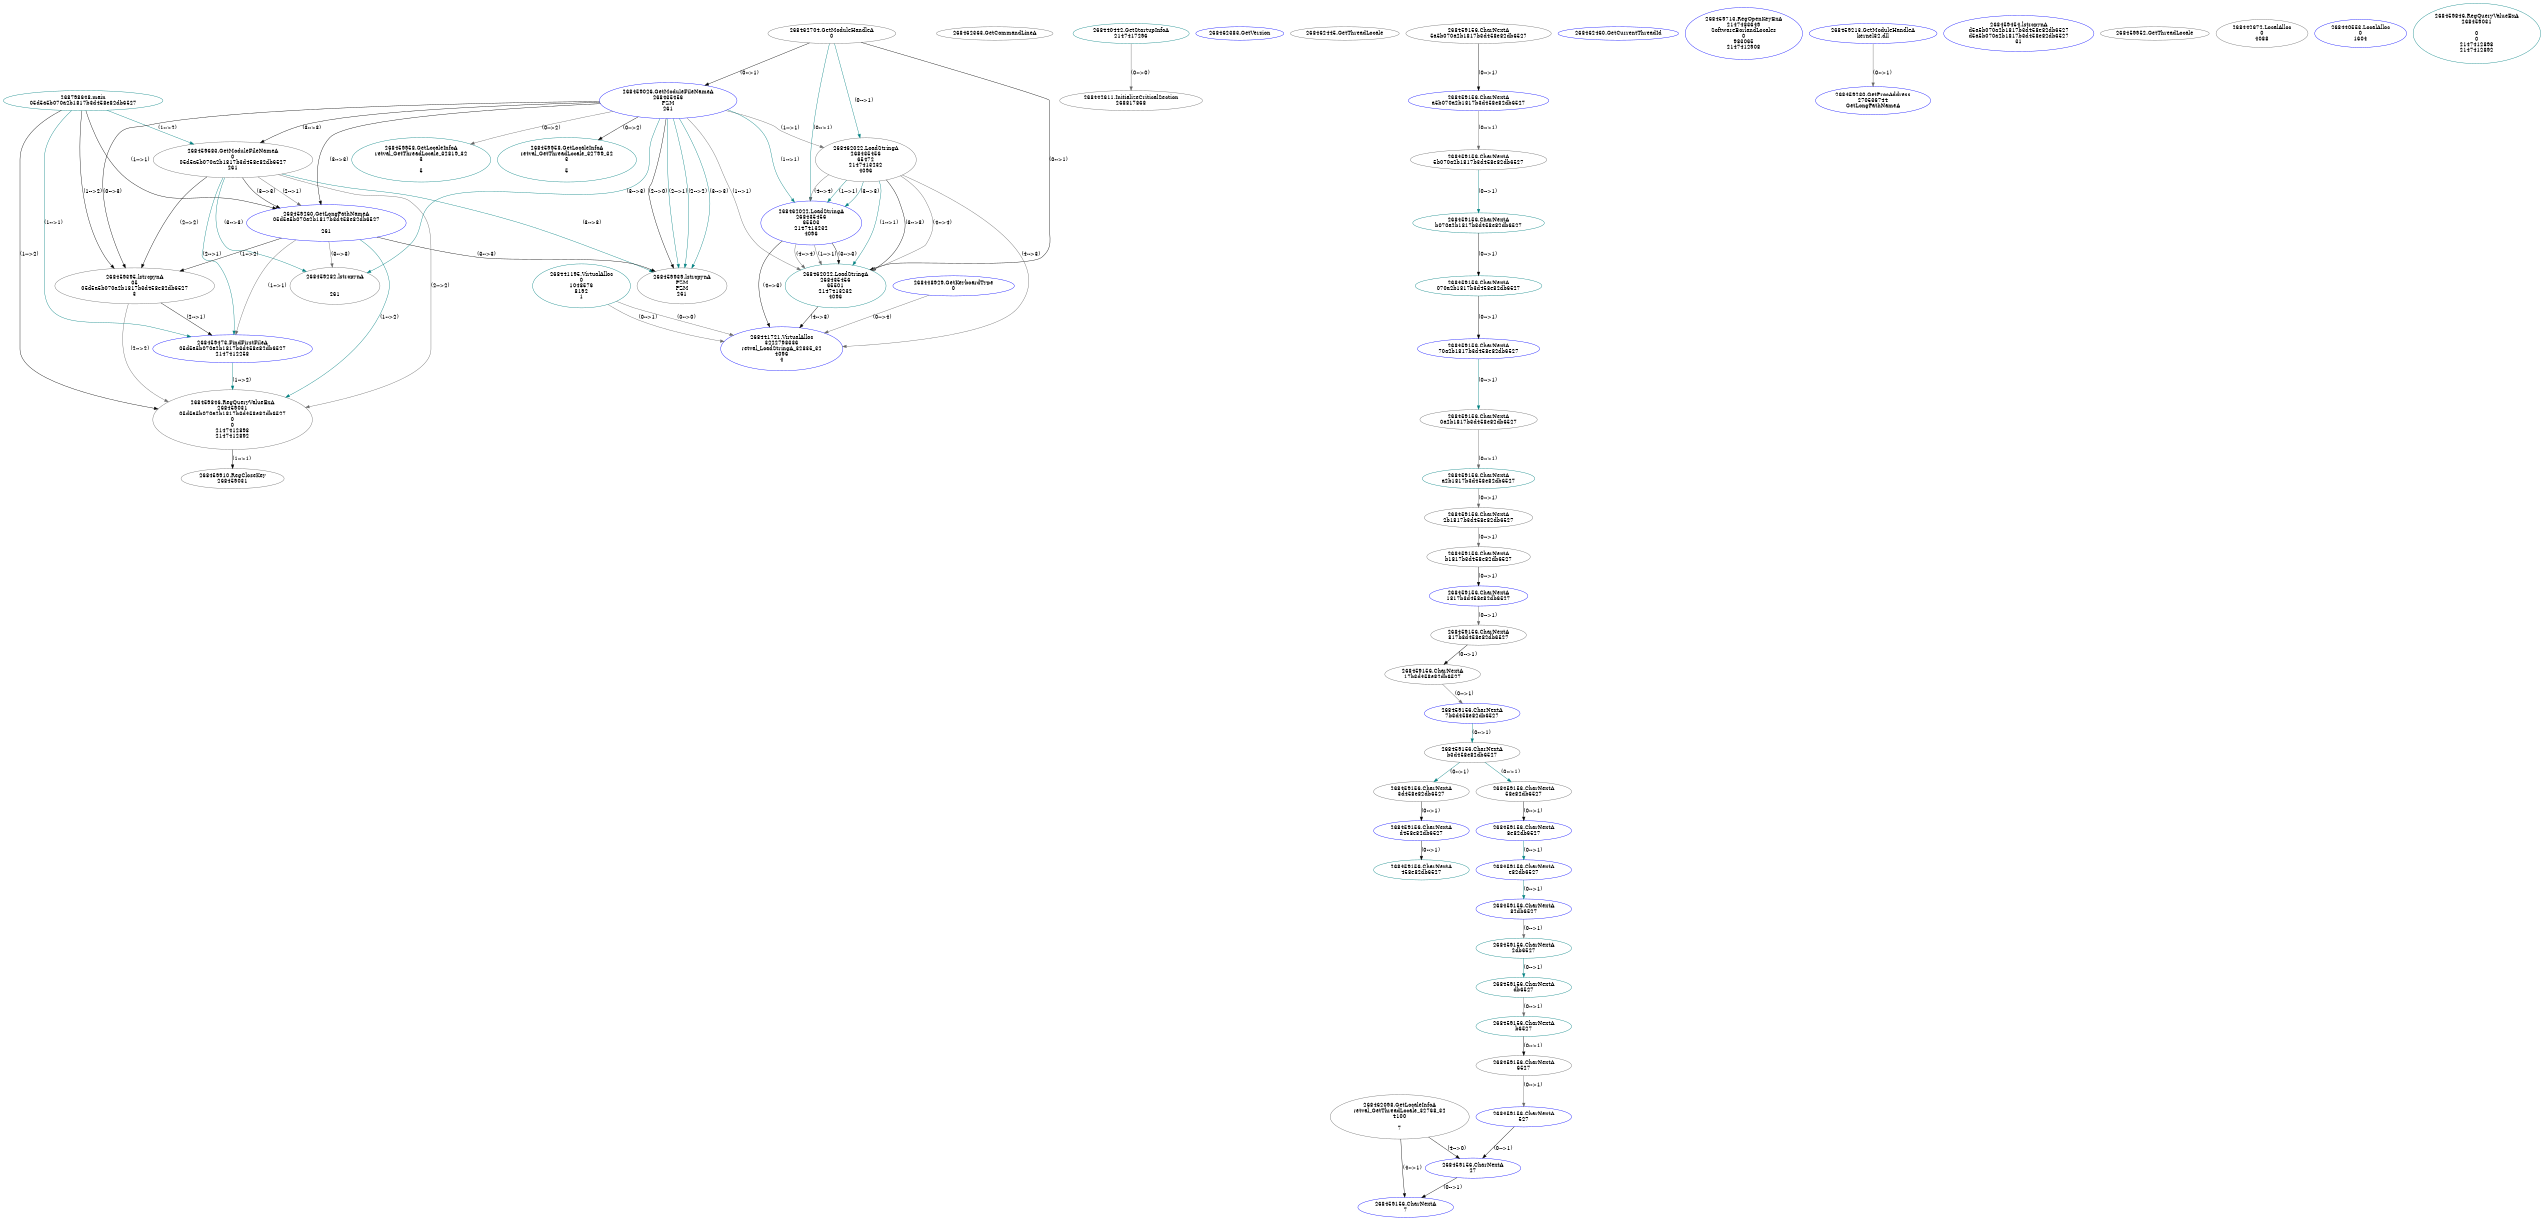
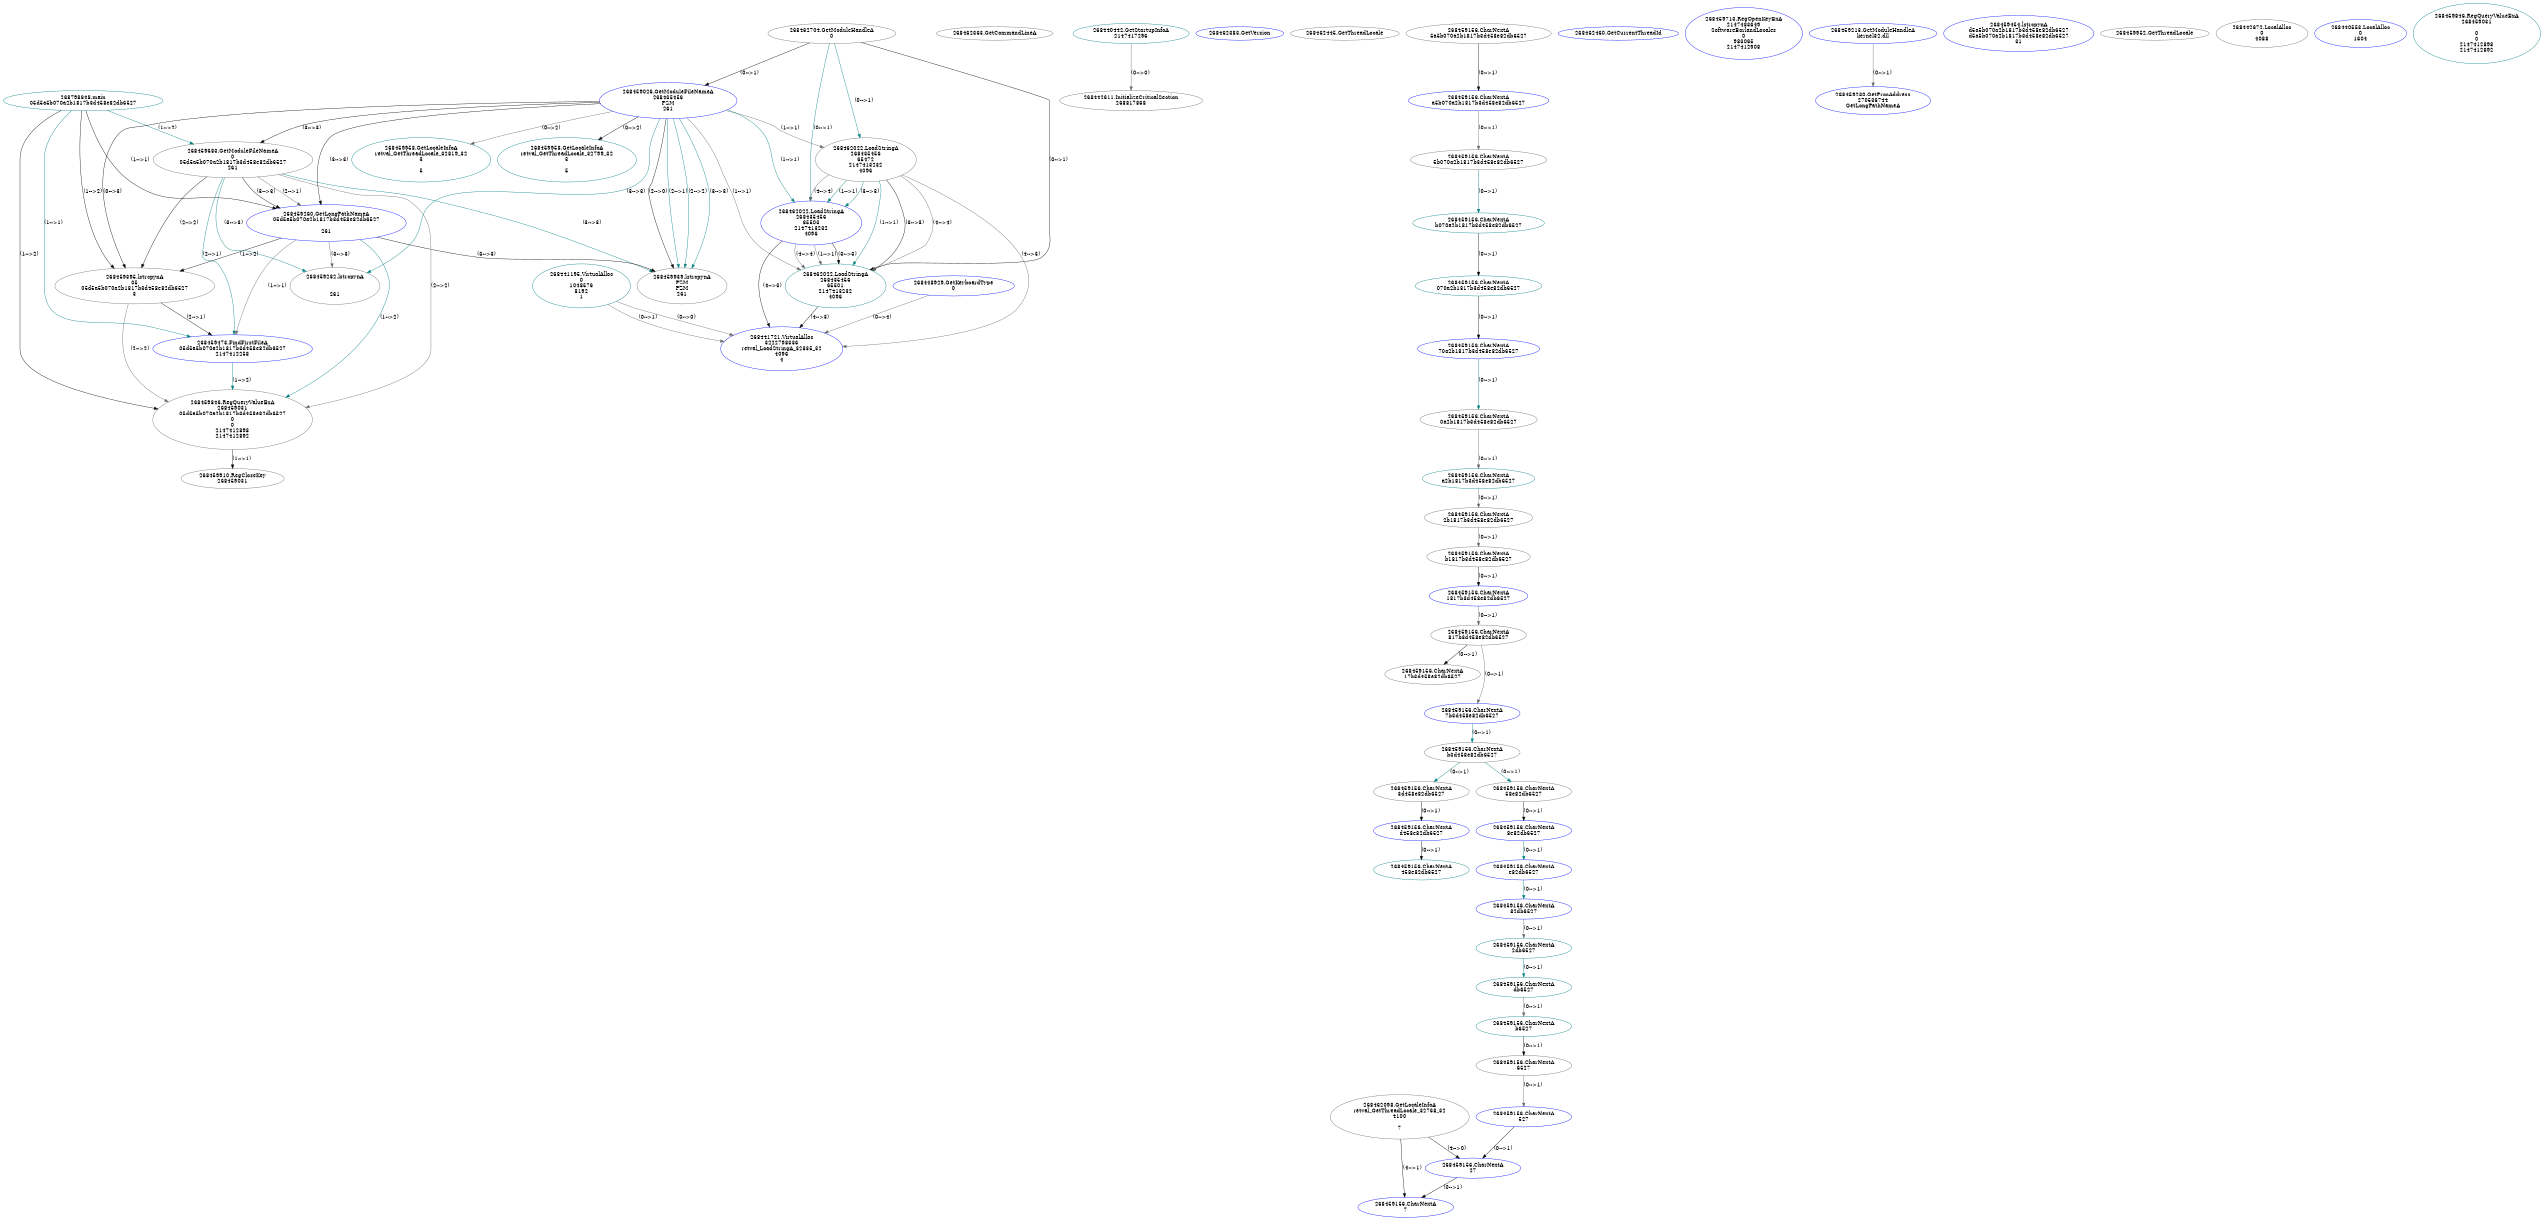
(1451, 692) -> (1485, 673)
